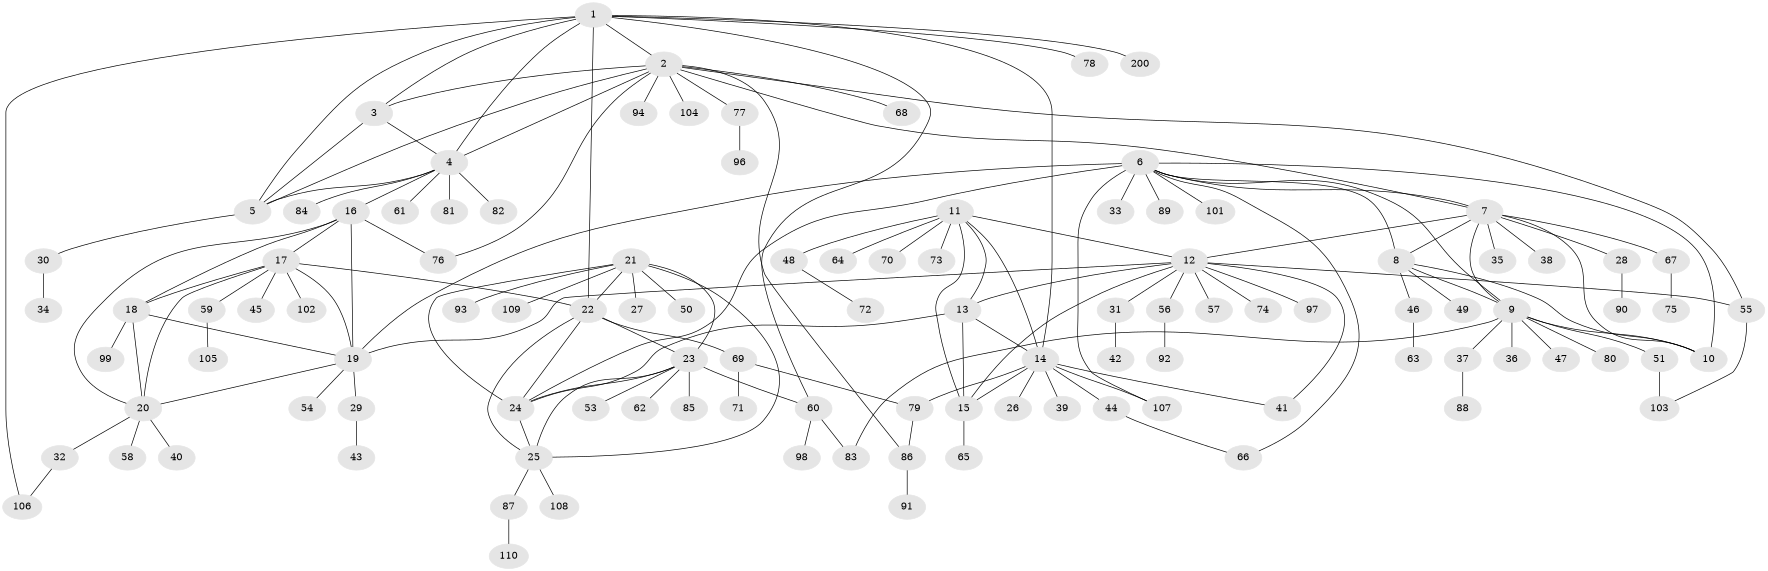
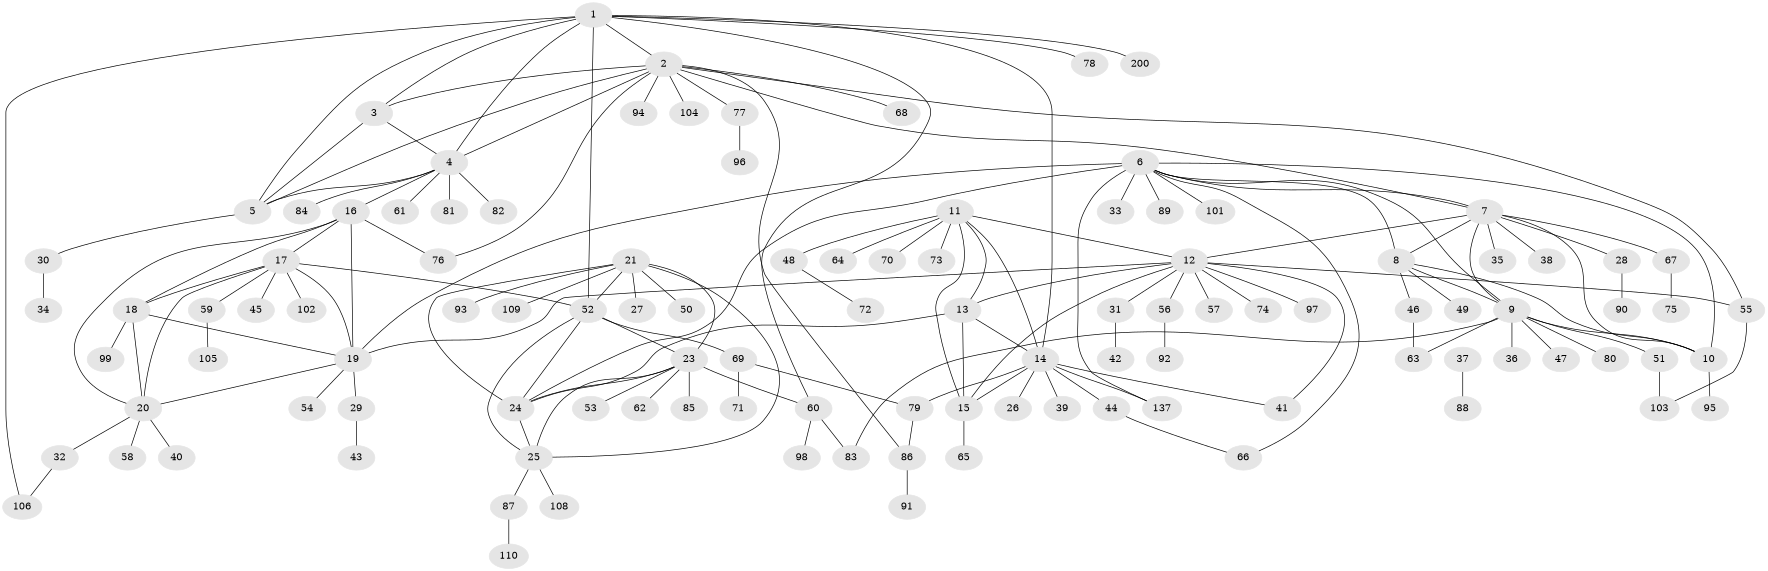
(588, 310) -> (588, 310)
(1487, 335) -> (1463, 335)
(1162, 409) -> (1162, 409)
none -> (1710, 409)
